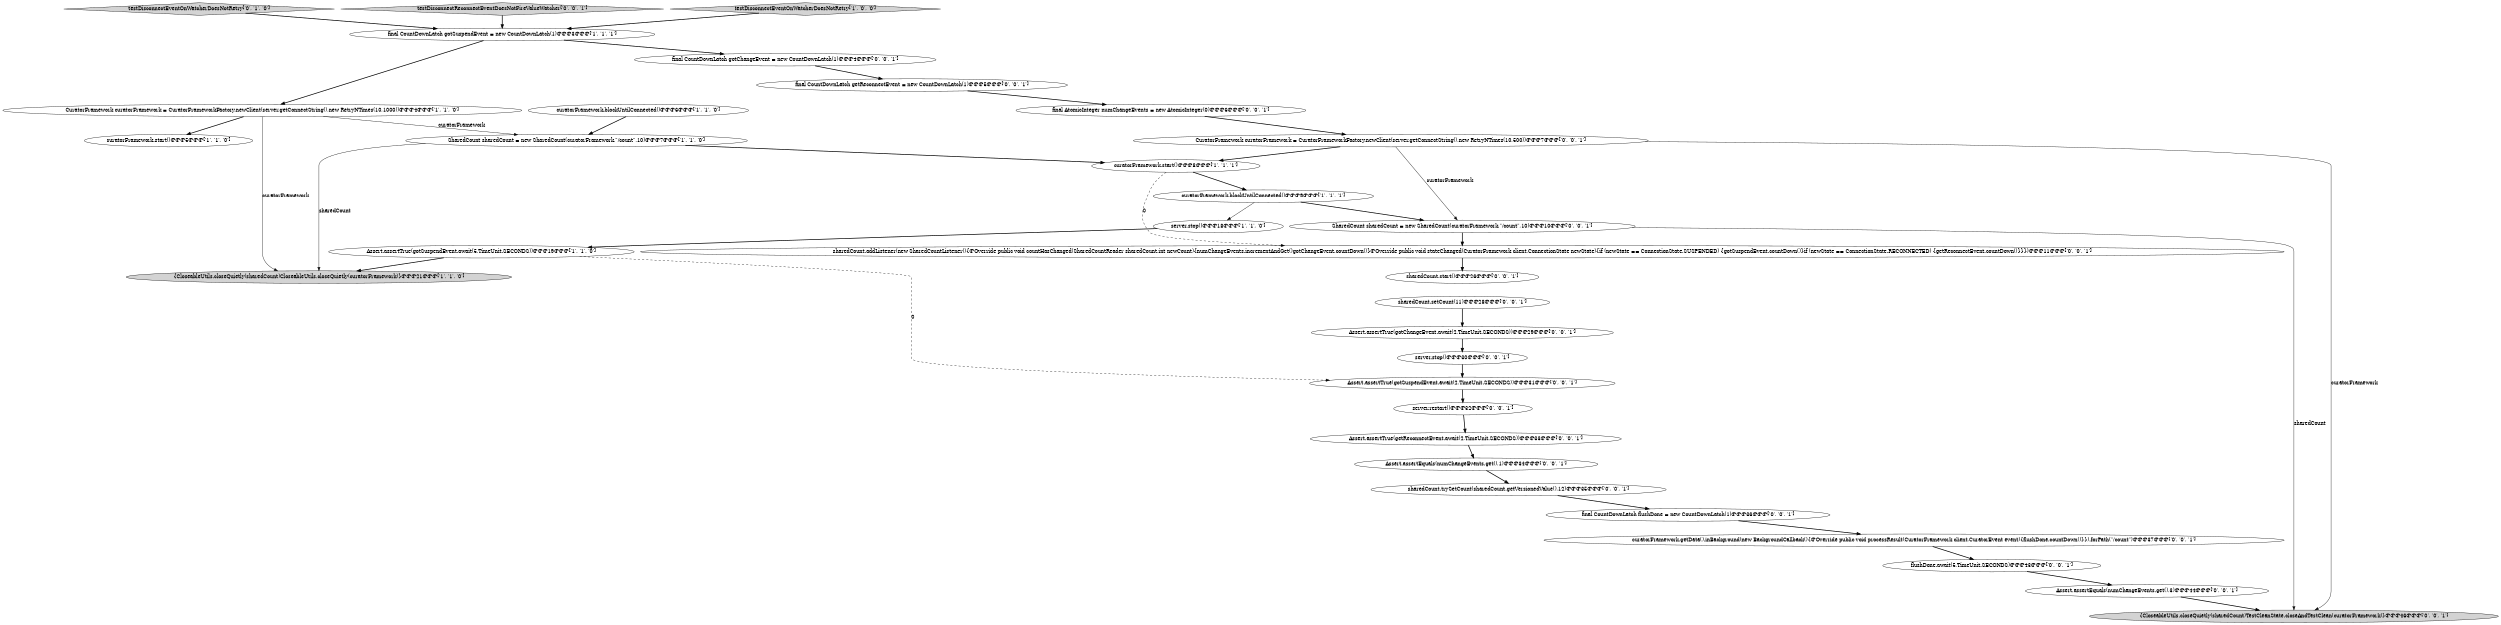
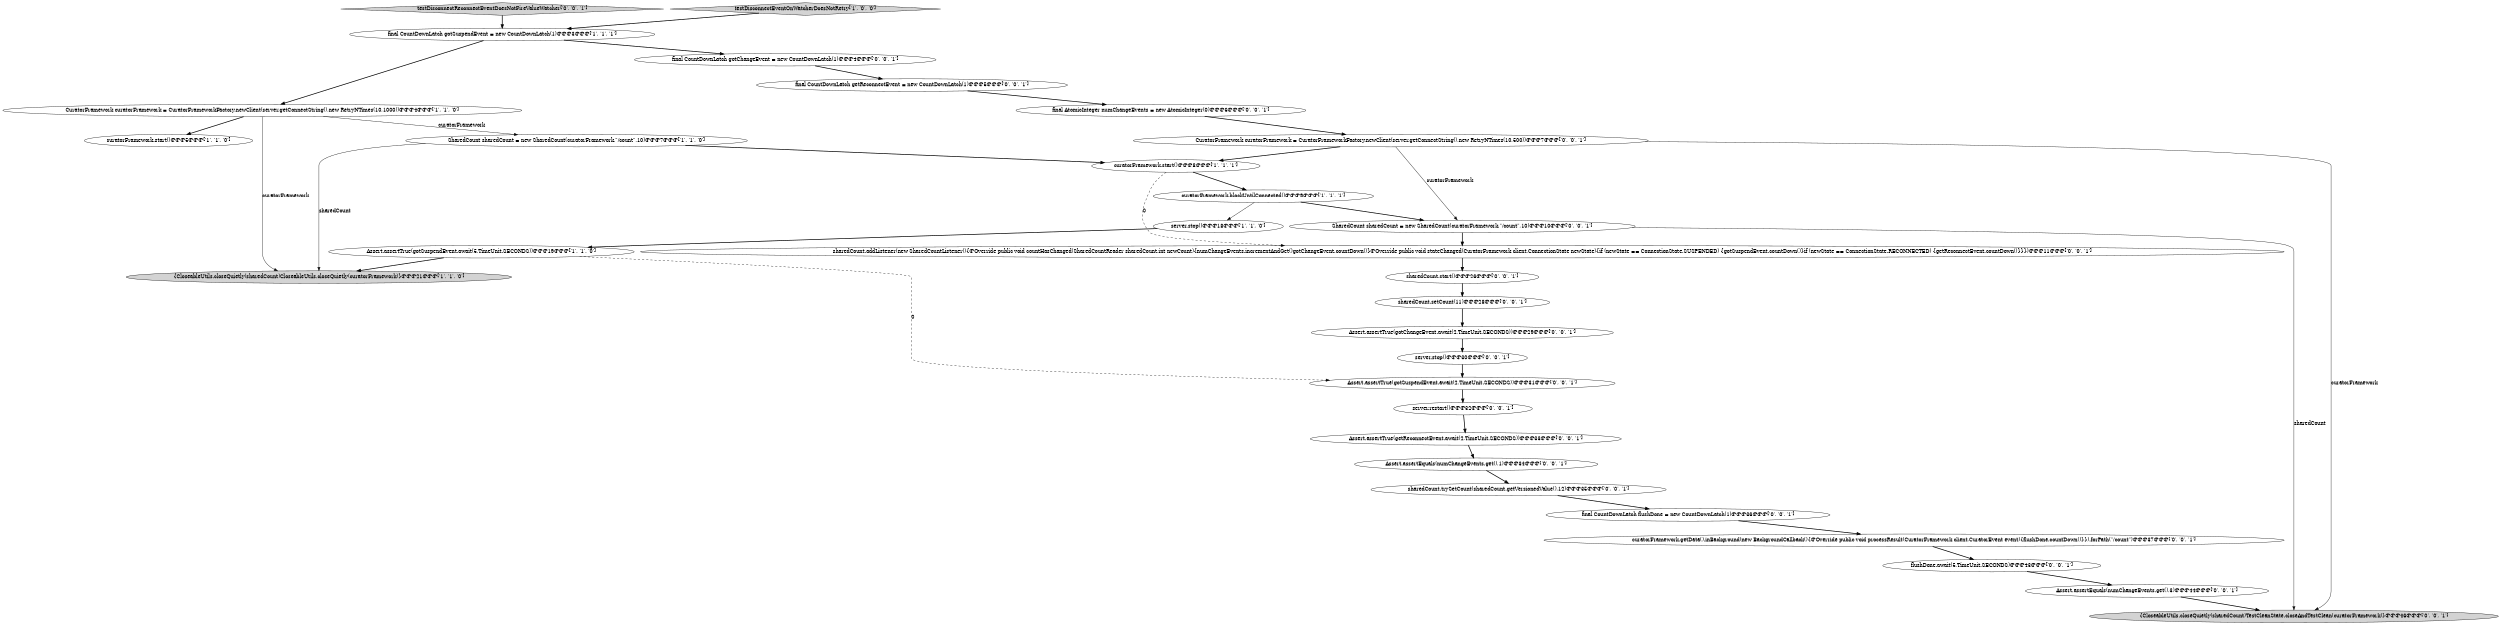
(199, 9) -> none
(638, 110) -> none
none -> (1462, 288)
